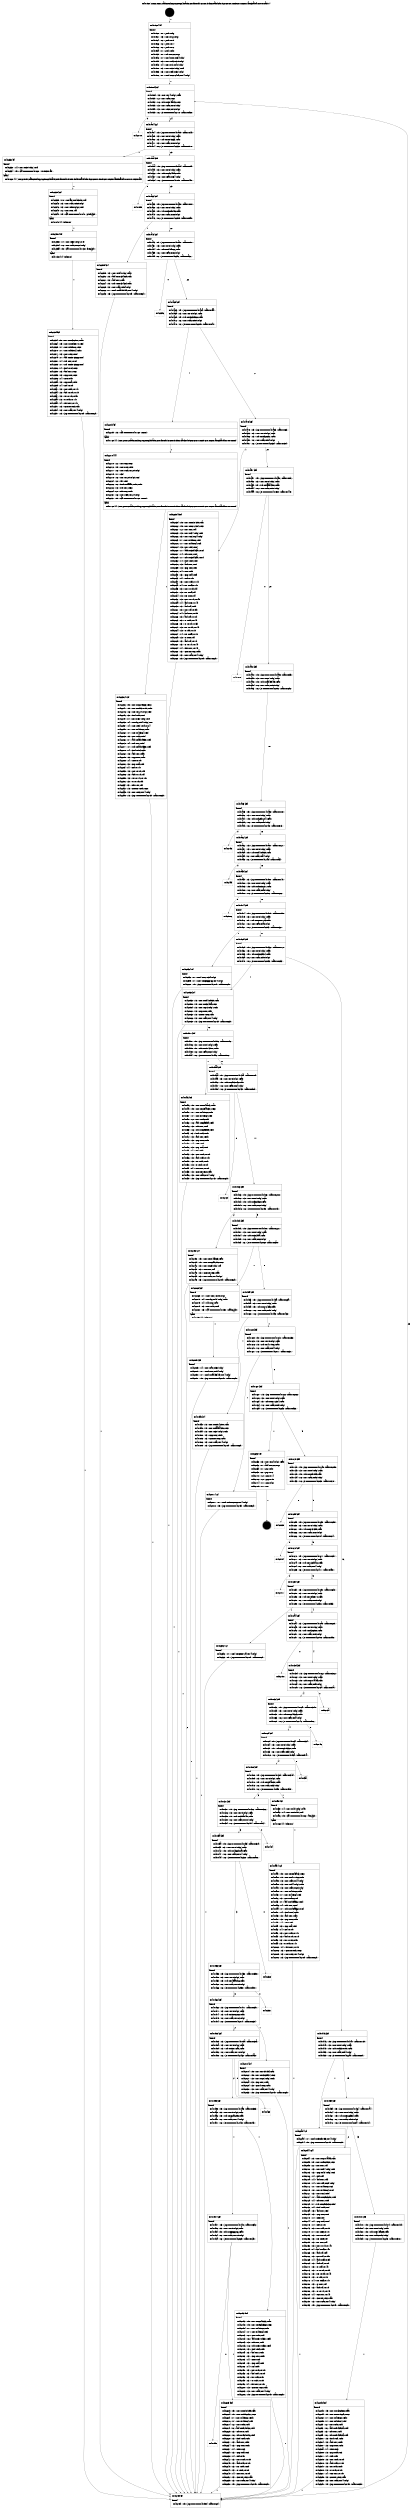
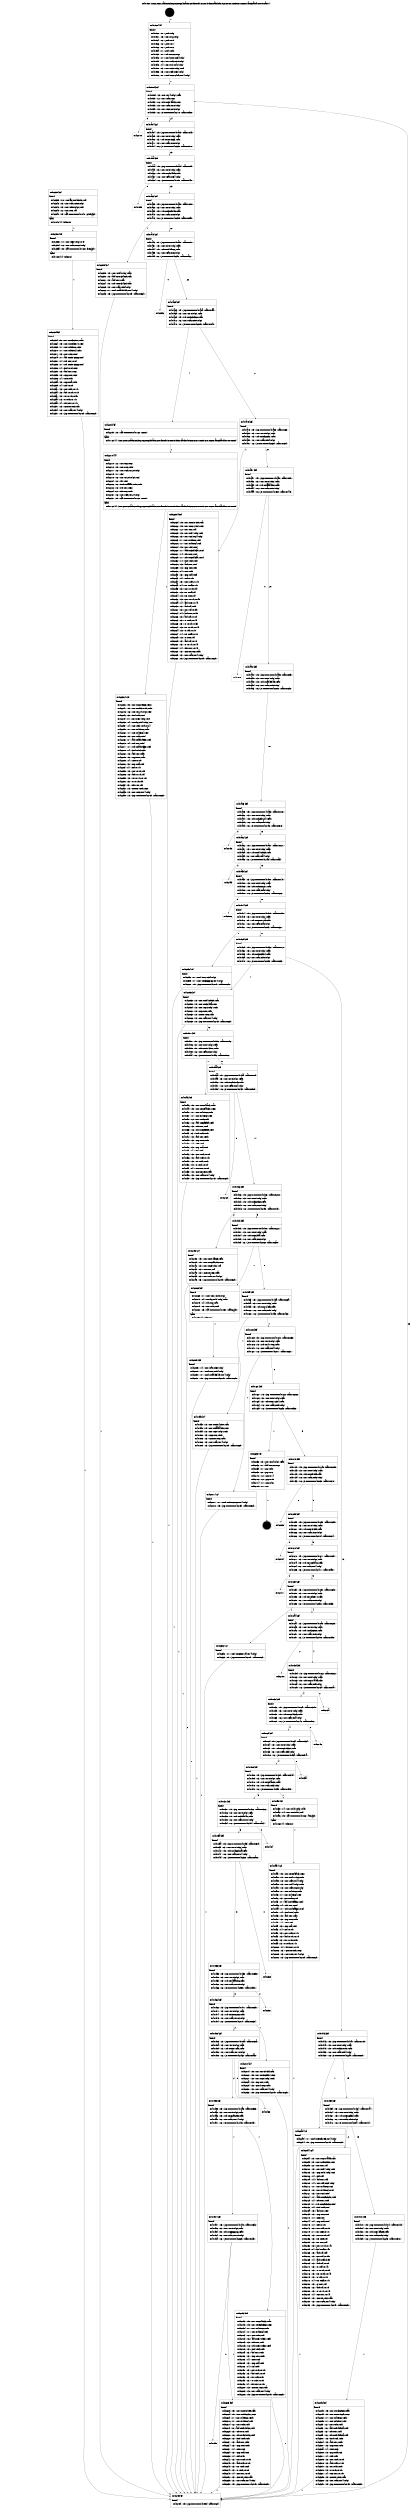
(73, 170) -> none
